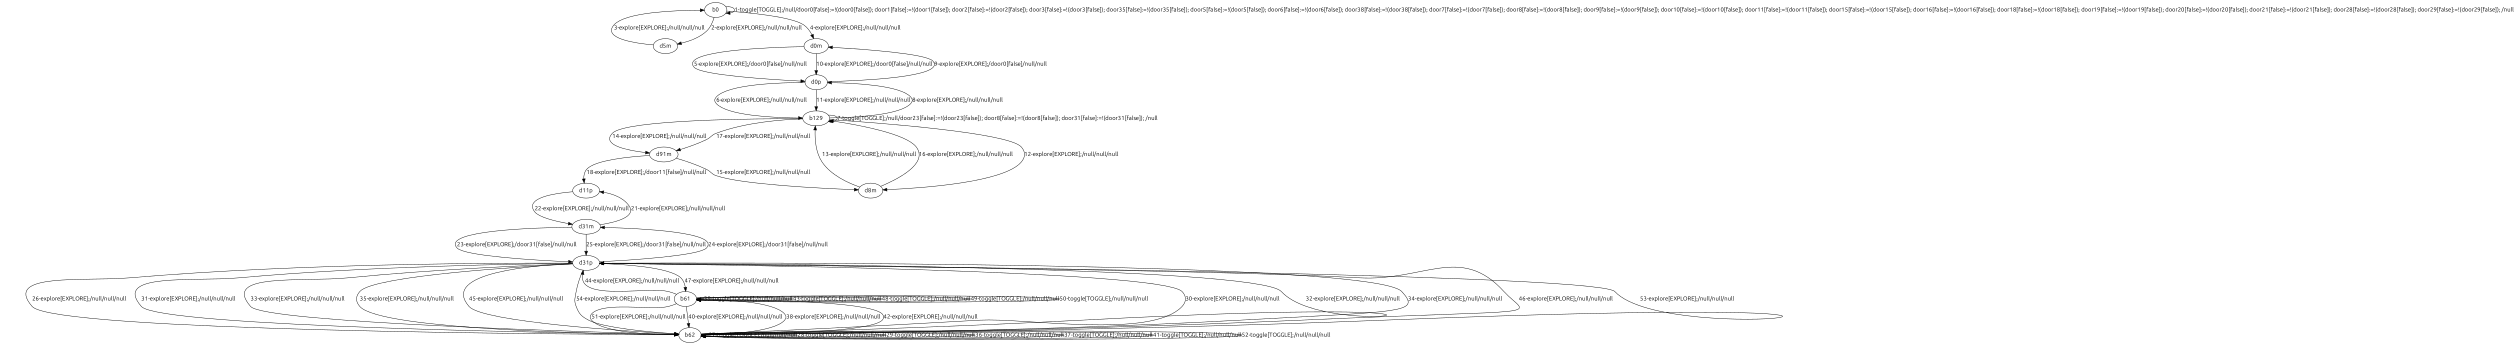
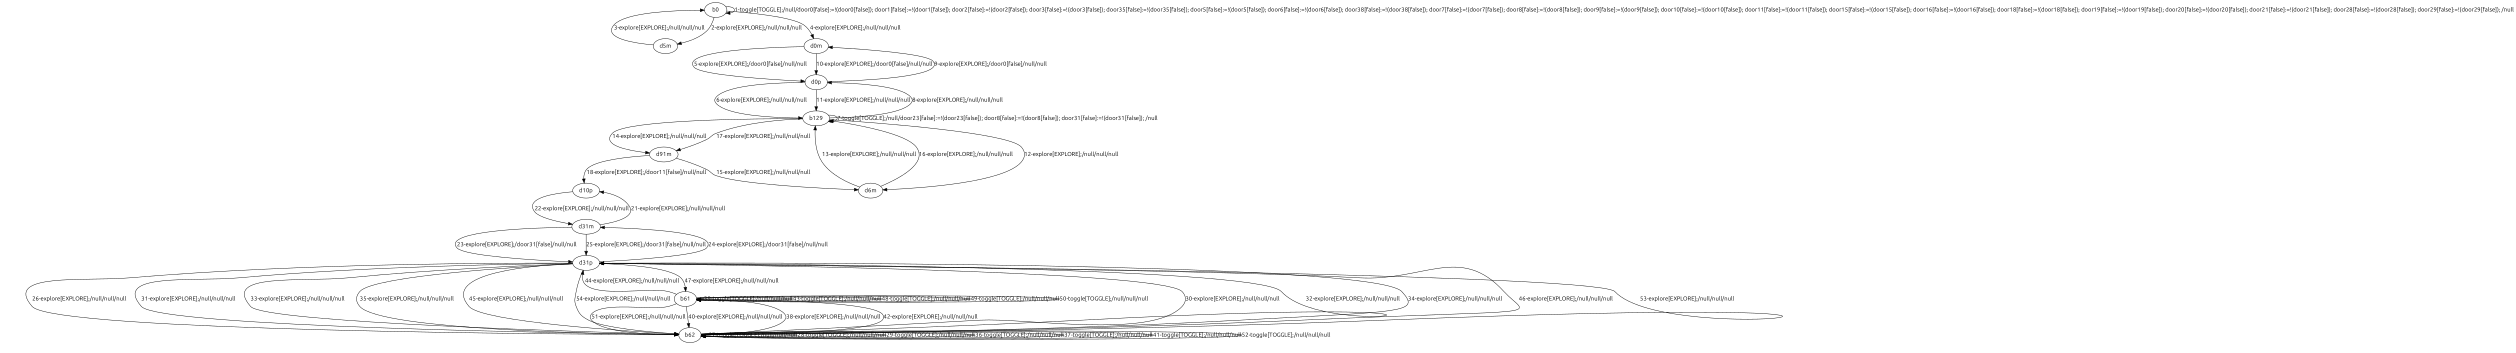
(586, 191) -> (586, 191)
(871, 191) -> (871, 191)
